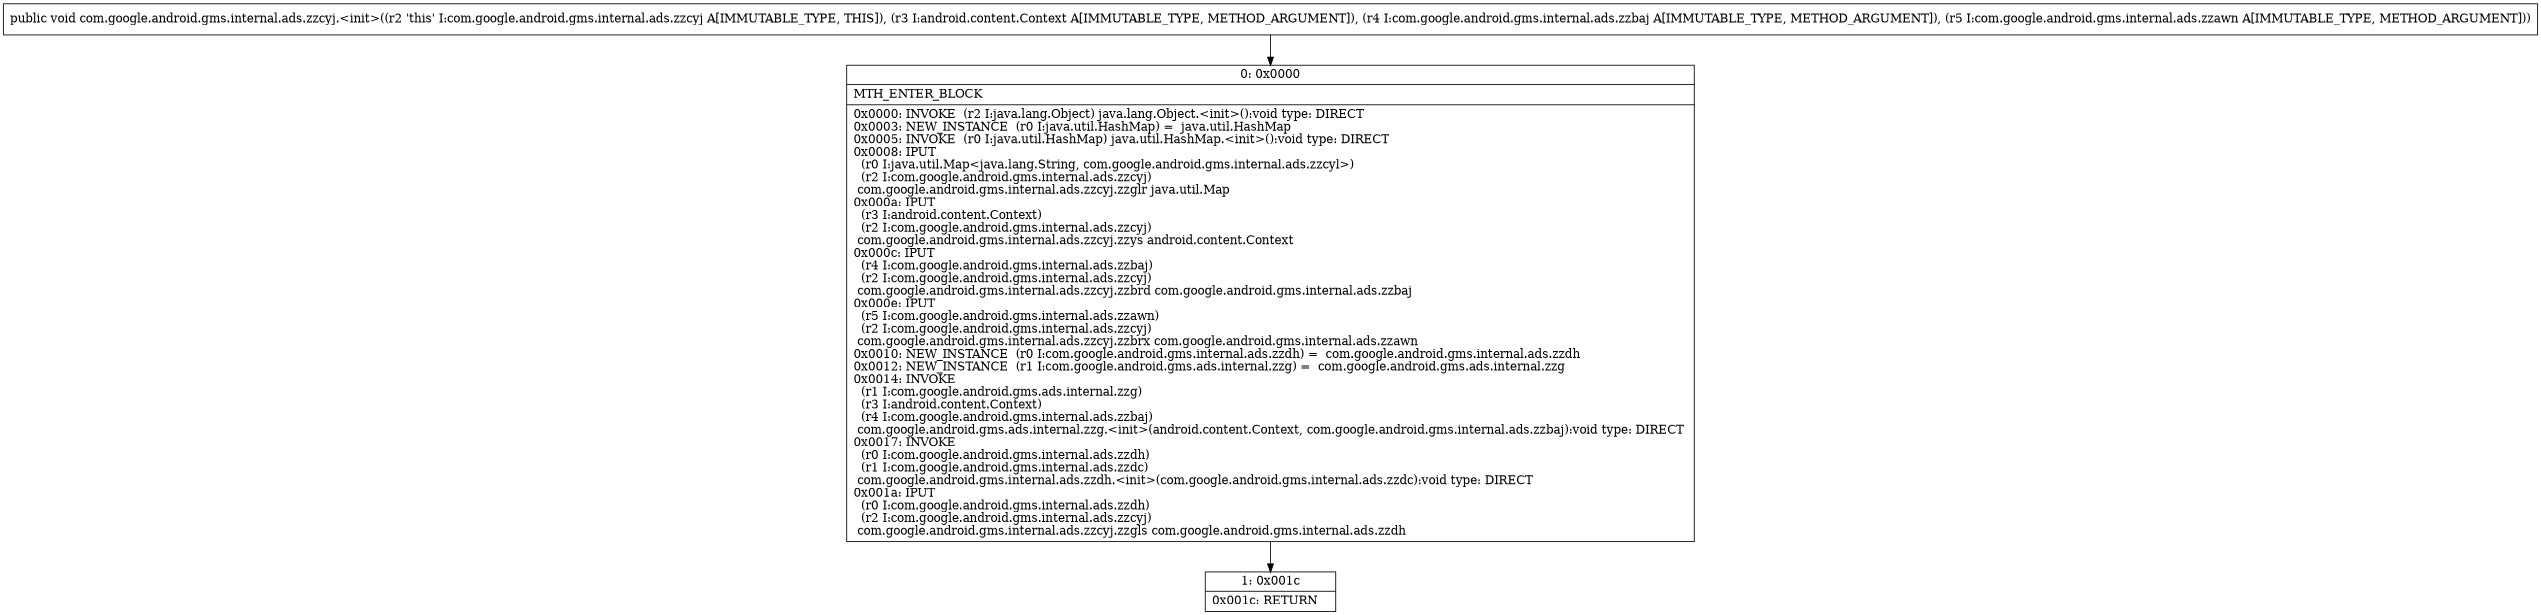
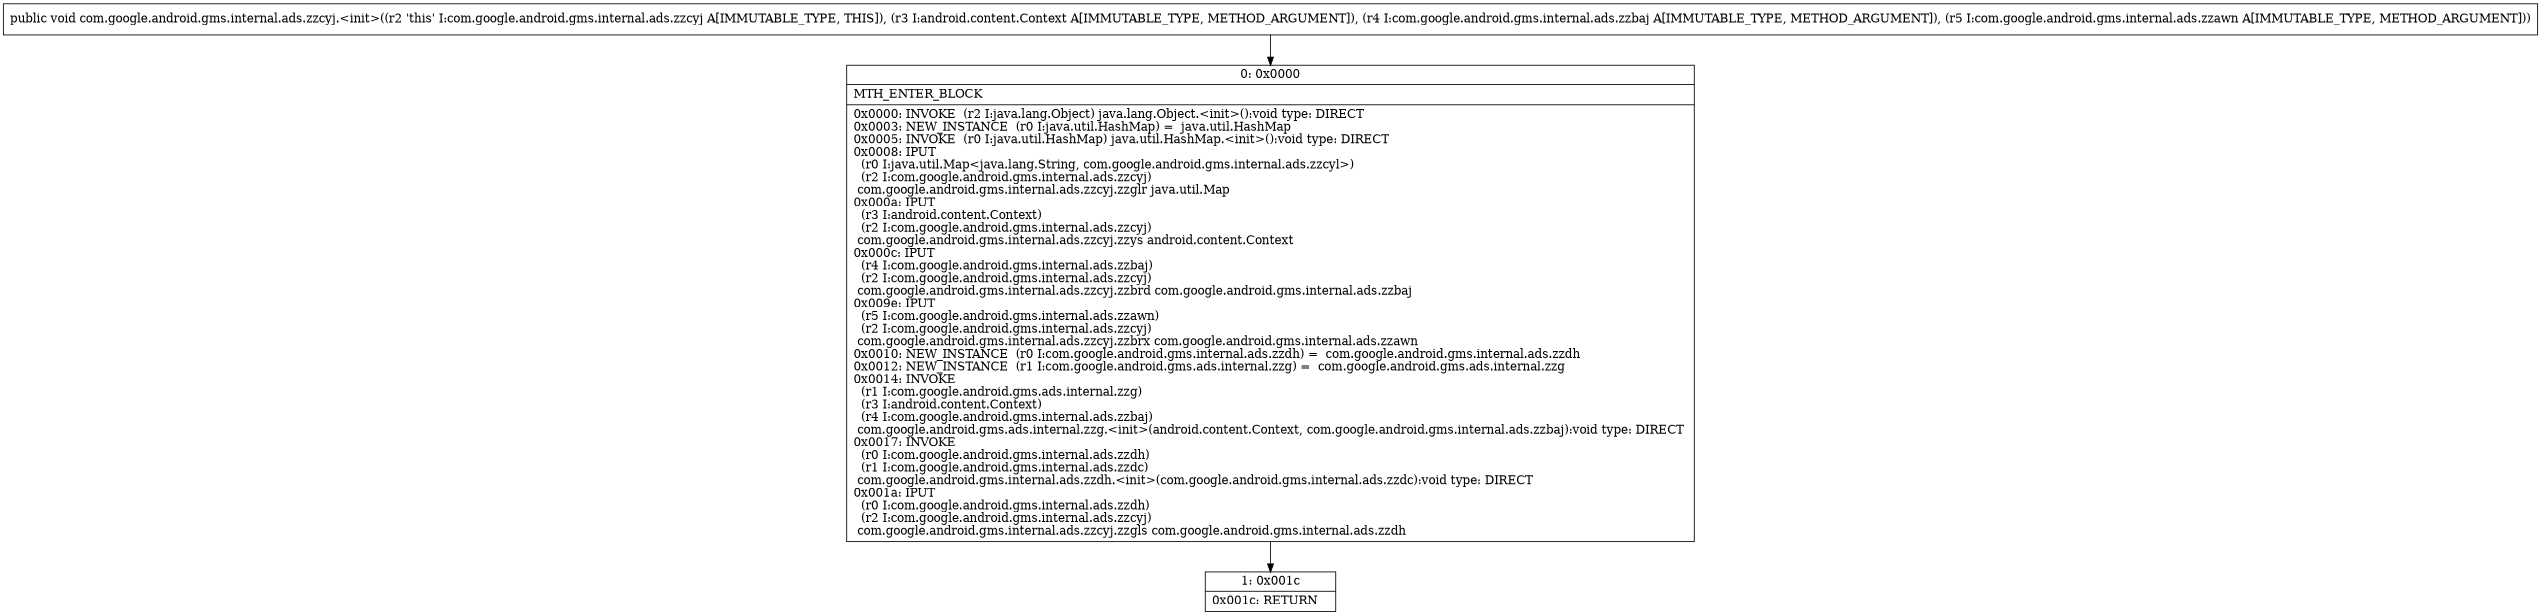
(898, 304) -> (898, 304)
